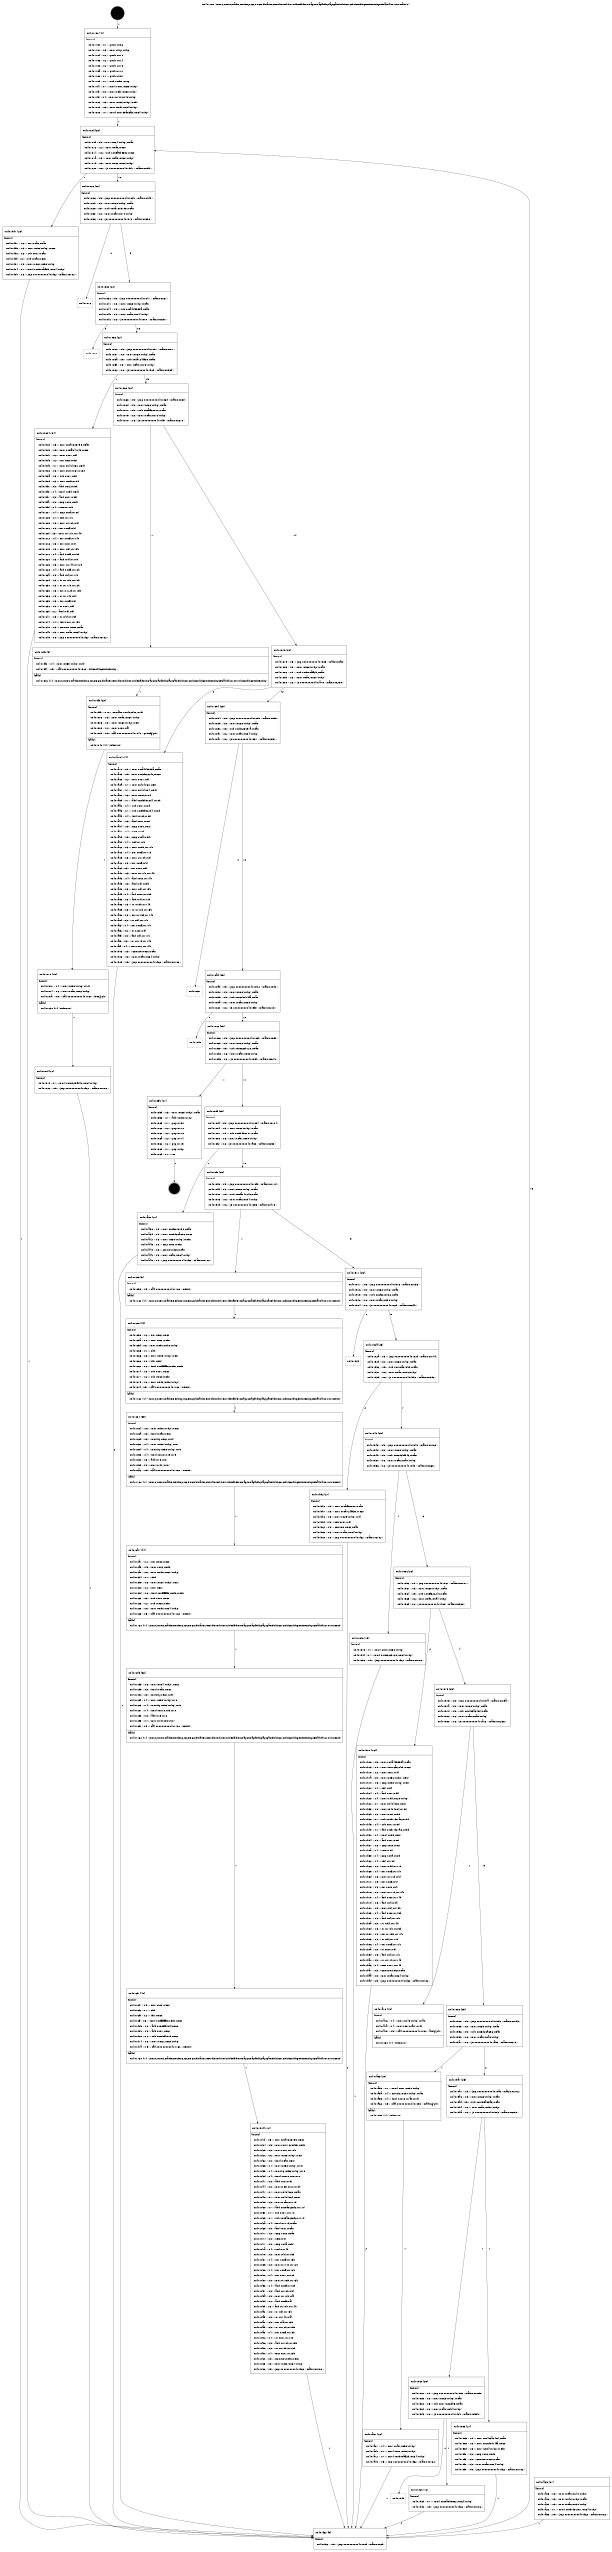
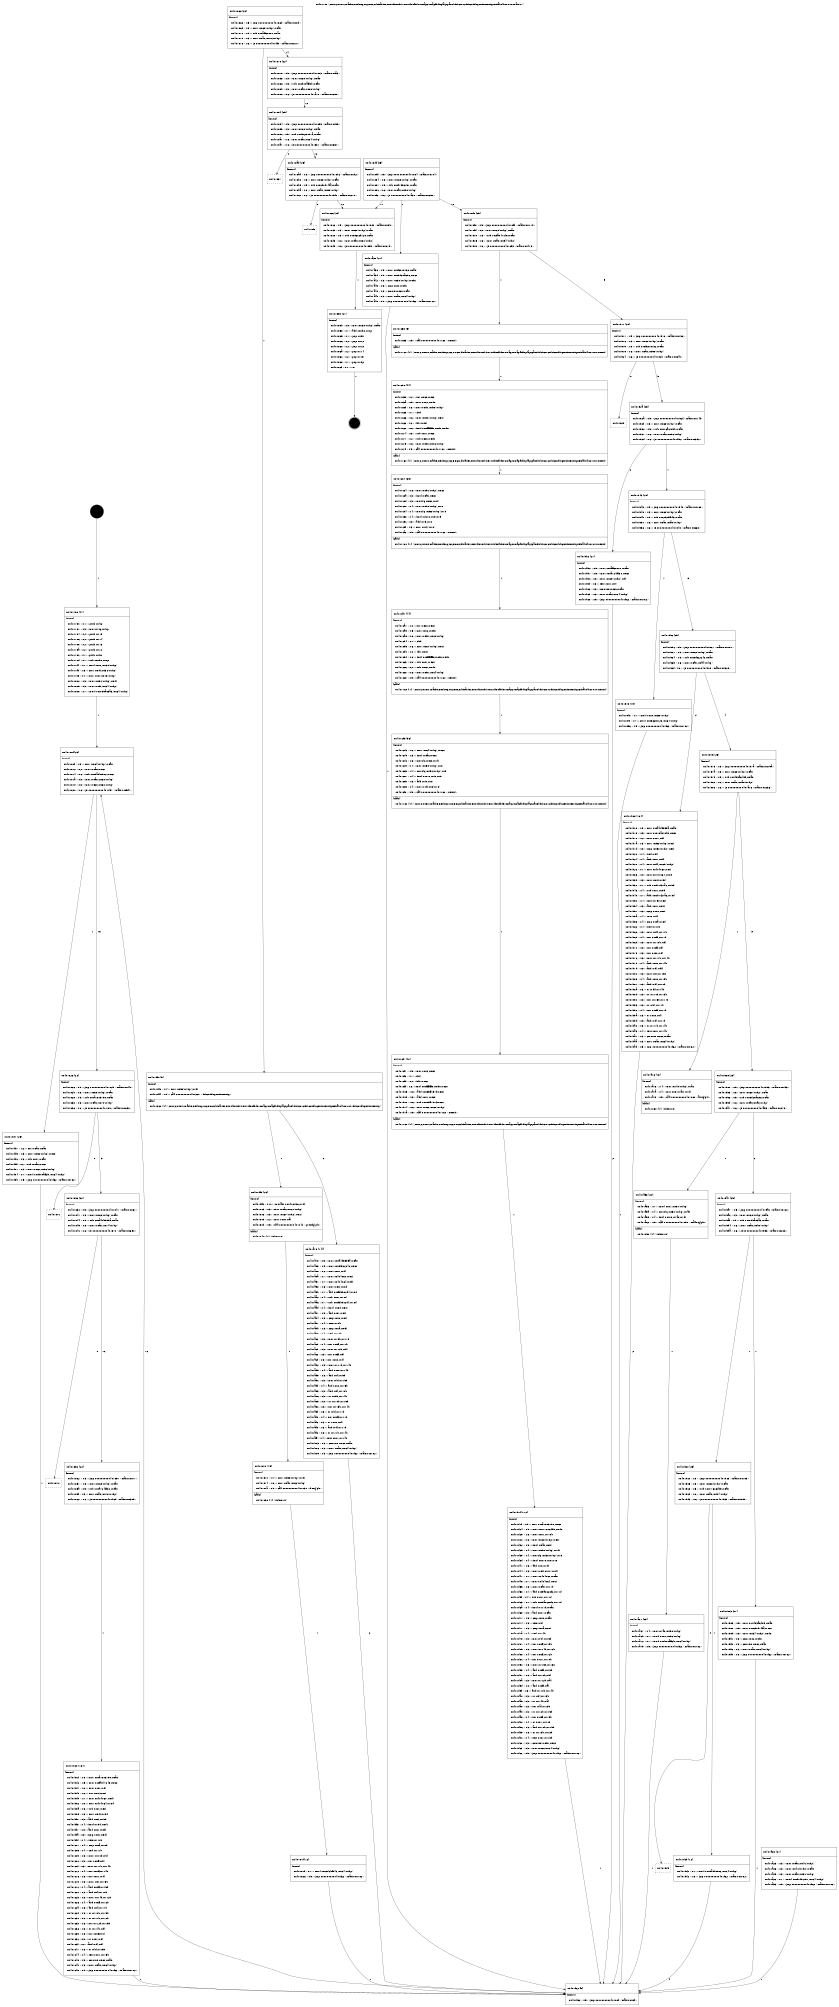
(145, 378) -> none
(205, 695) -> (318, 1173)
(243, 1084) -> (380, 204)
